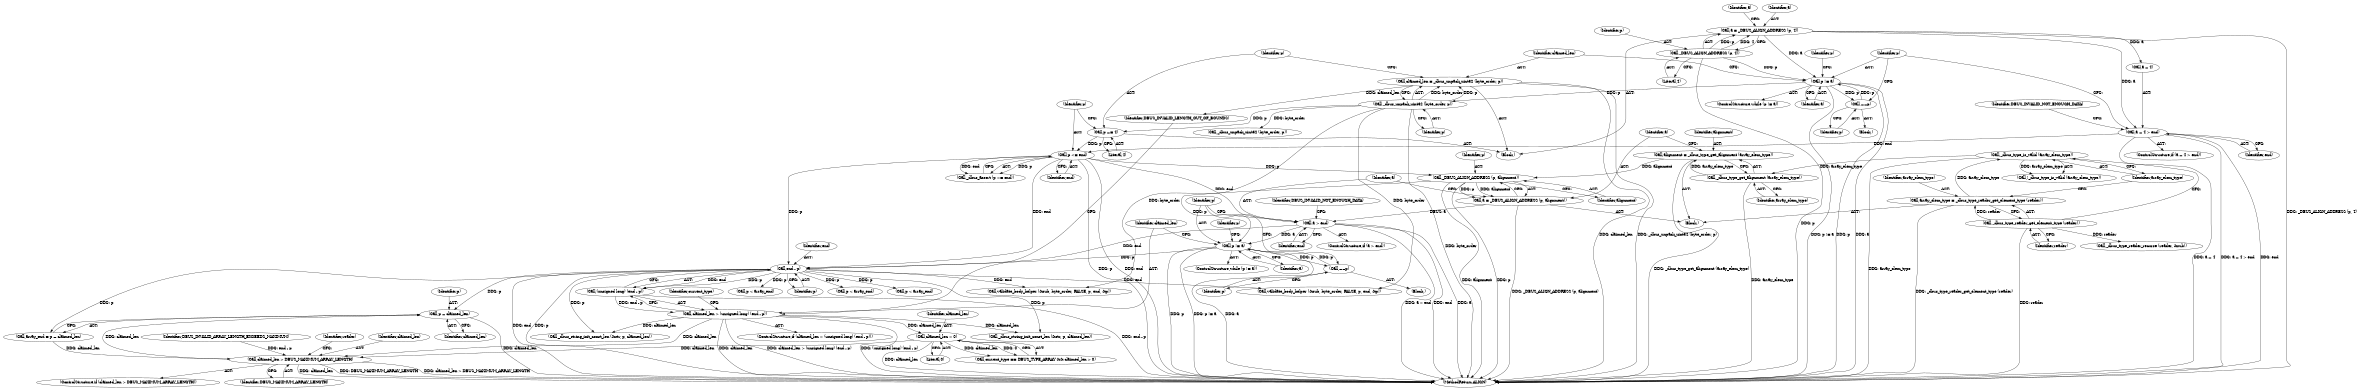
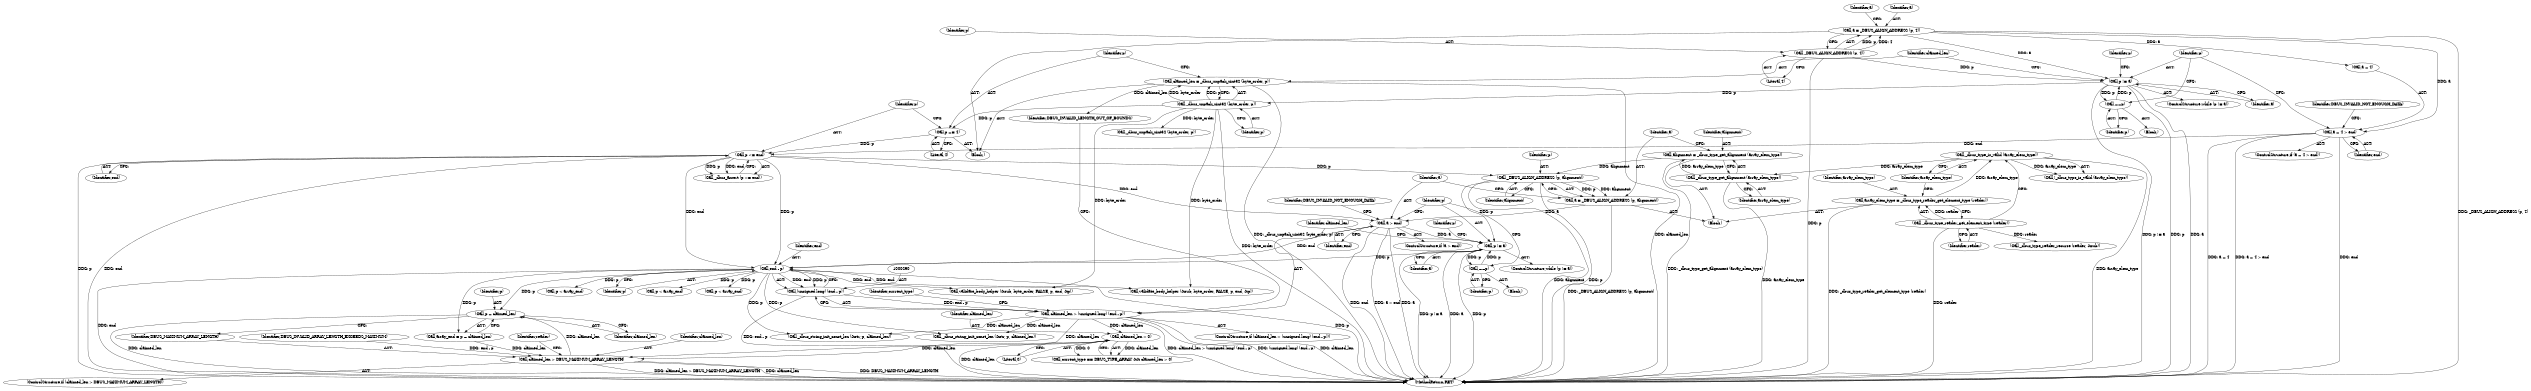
(1438, 212) -> (1552, 212)
none -> (901, 269)
(269, 368) -> (345, 325)
(1465, 383) -> (1434, 383)
